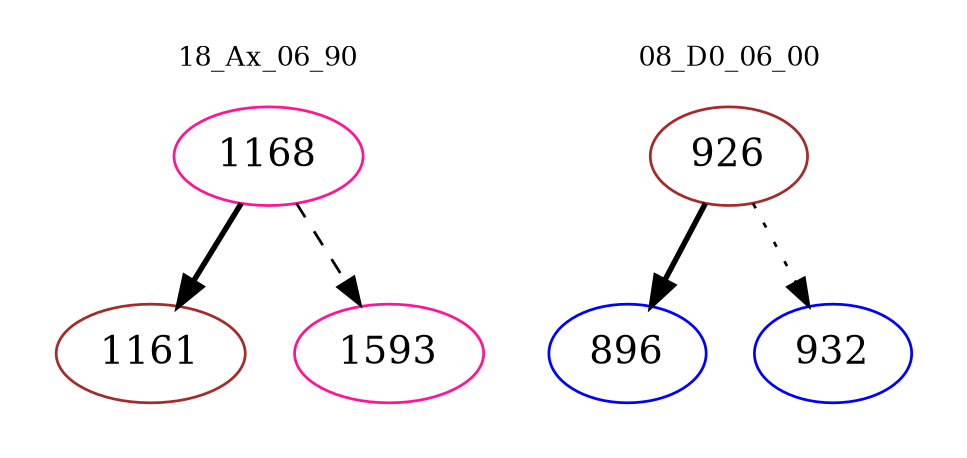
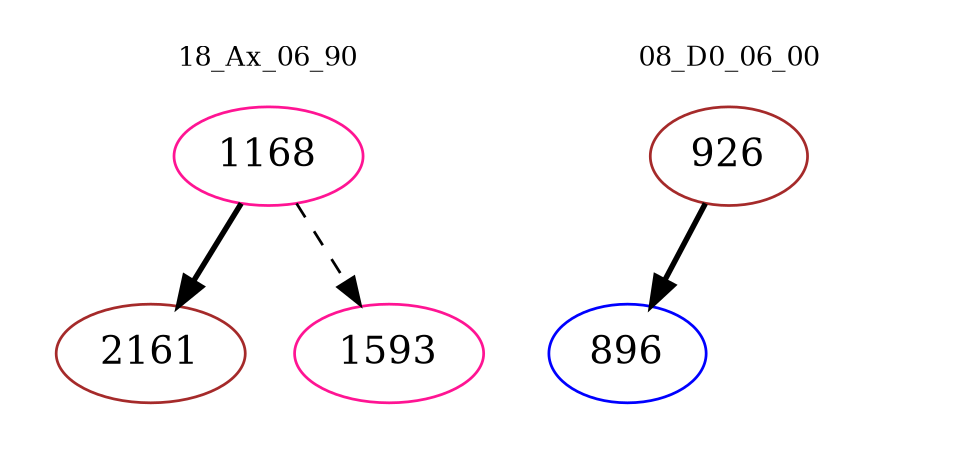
(151, 353) -> (151, 353)
(833, 353) -> none
